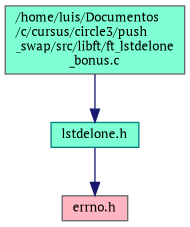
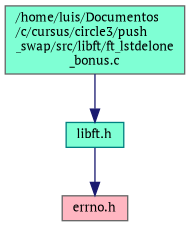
(95, 135) -> (95, 135)
